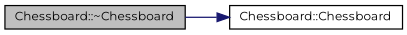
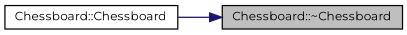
(201, 17) -> (194, 17)
